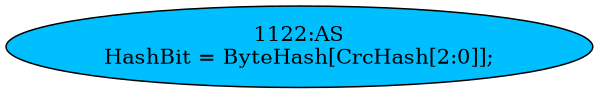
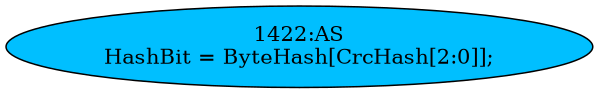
(299, 47) -> (299, 47)
